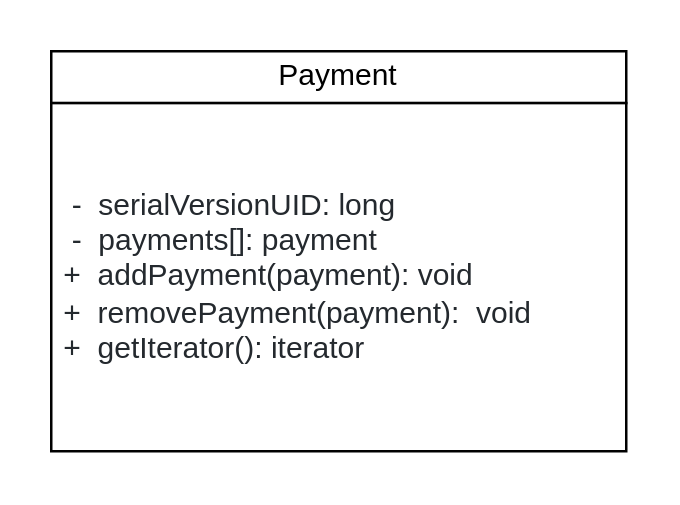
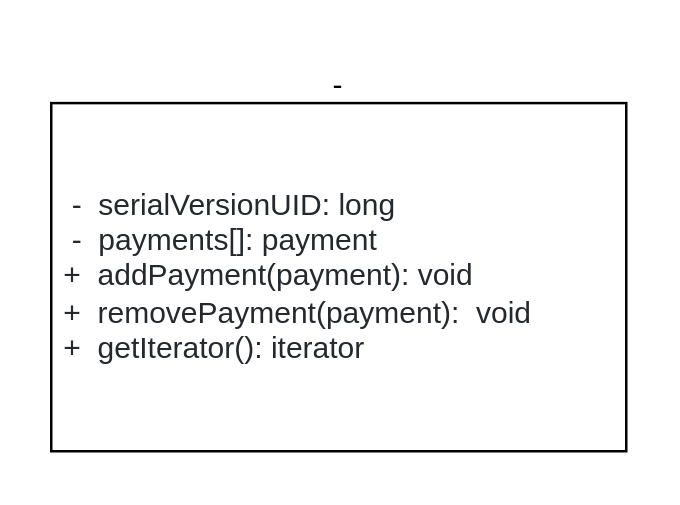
(339, 77) -> none
